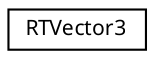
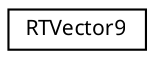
(77, 30) -> (77, 30)
